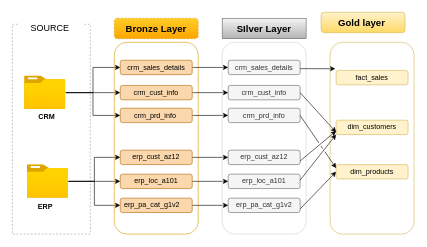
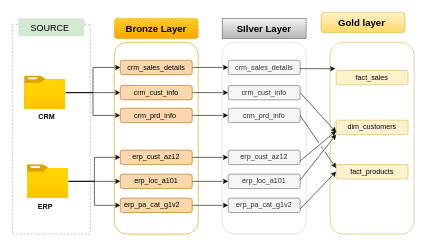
(51, 27) -> (51, 27)
(372, 172) -> (372, 172)
